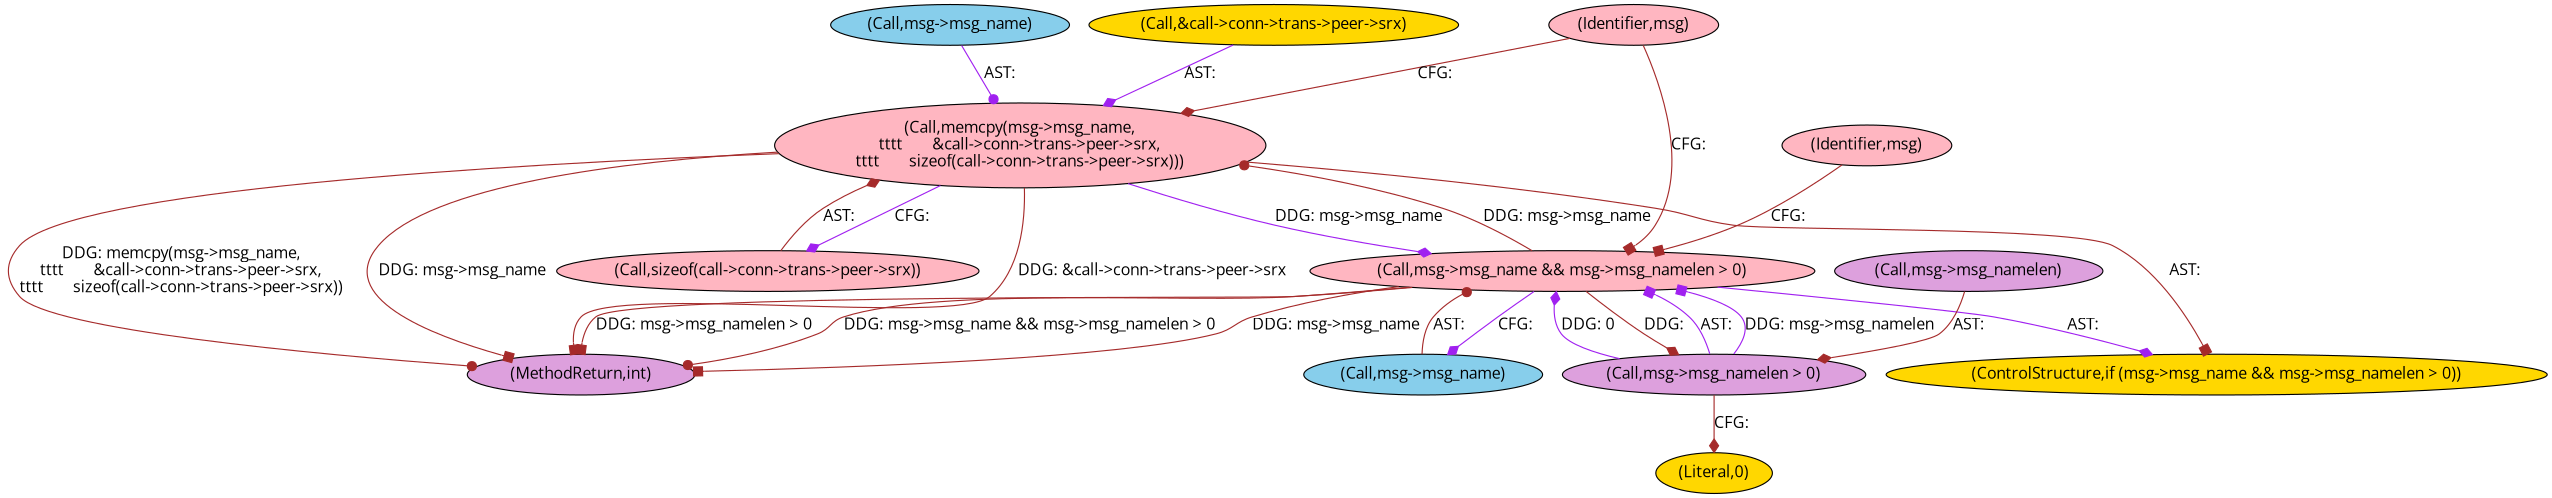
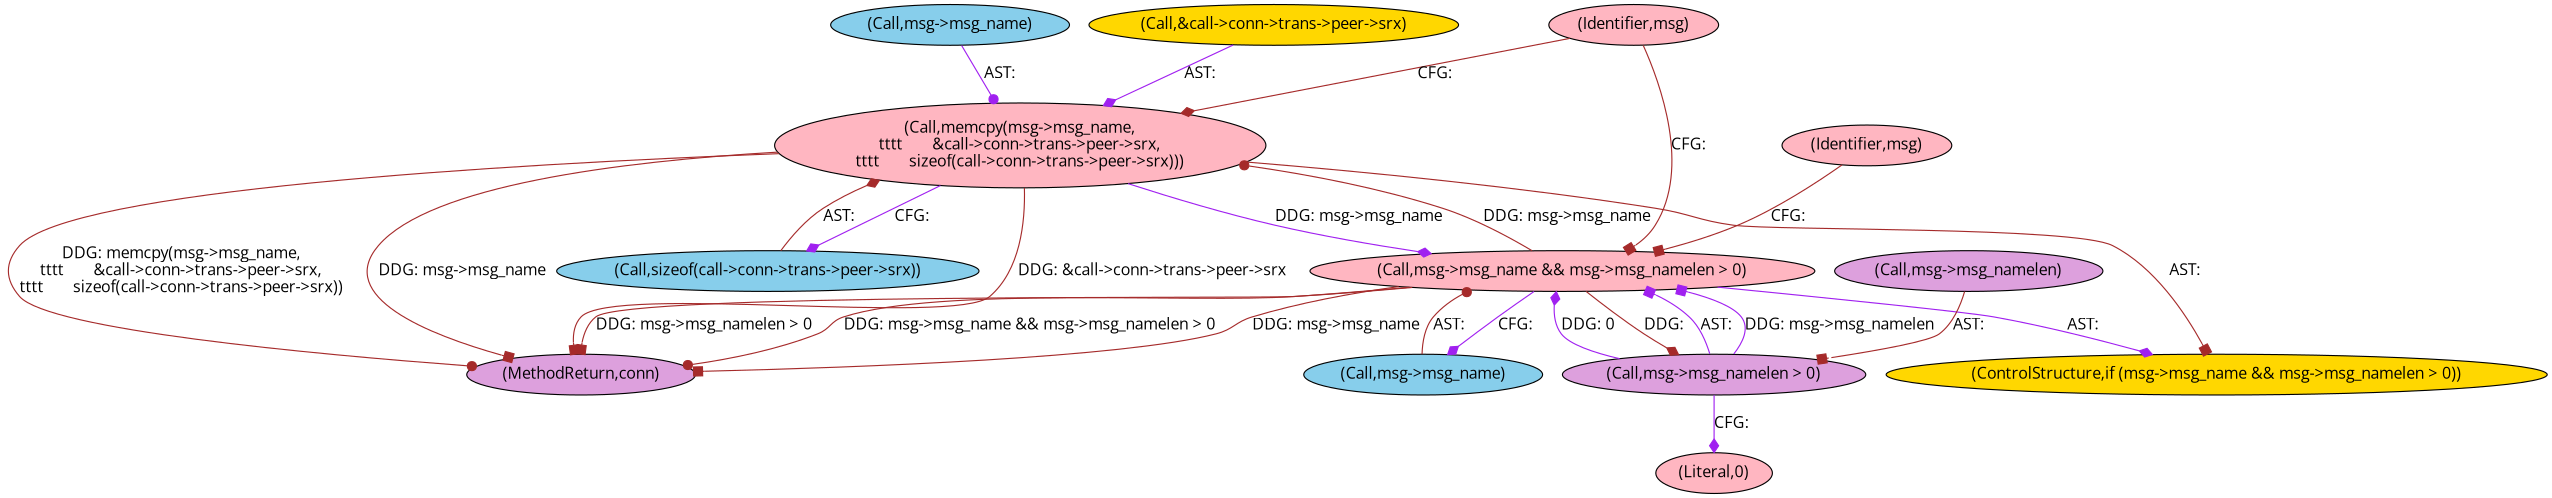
(768, 271) -> (768, 271)
(1911, 343) -> (1911, 343)
(581, 375) -> (581, 375)
(1714, 417) -> (1714, 417)
(1714, 473) -> (1714, 473)
